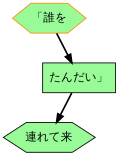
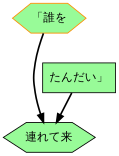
(62, 44) -> (34, 74)
